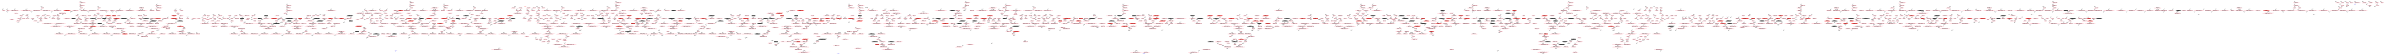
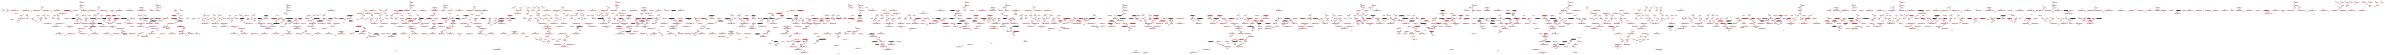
(154, 29) -> (154, 29)
